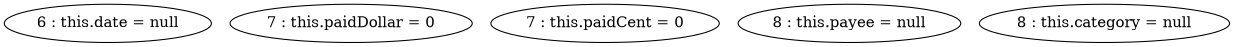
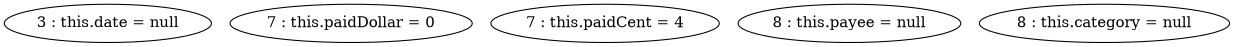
(108, 23) -> (108, 23)
(605, 23) -> (605, 23)
